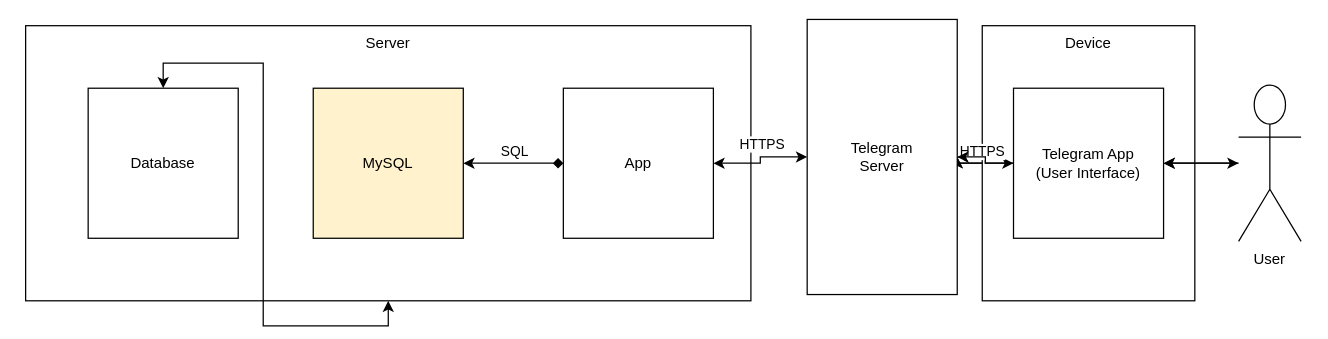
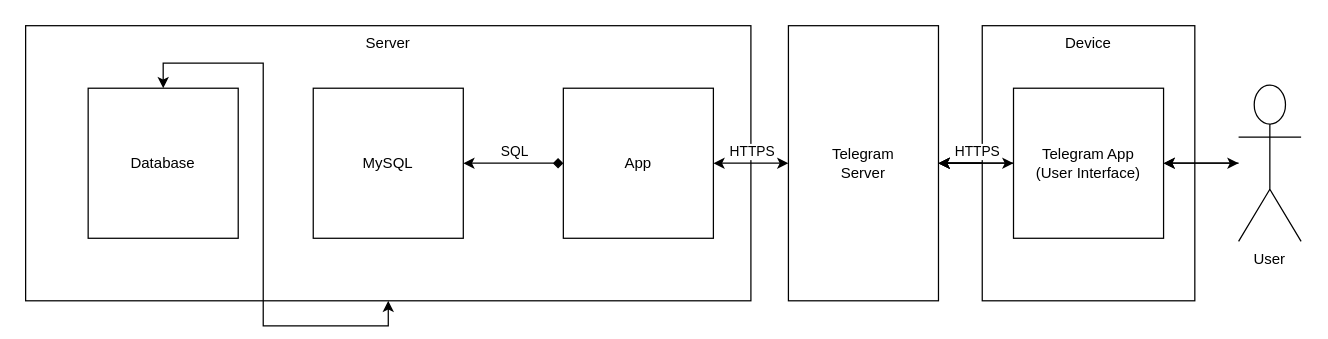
(882, 157) -> (863, 163)
(388, 163) -> (388, 163)
